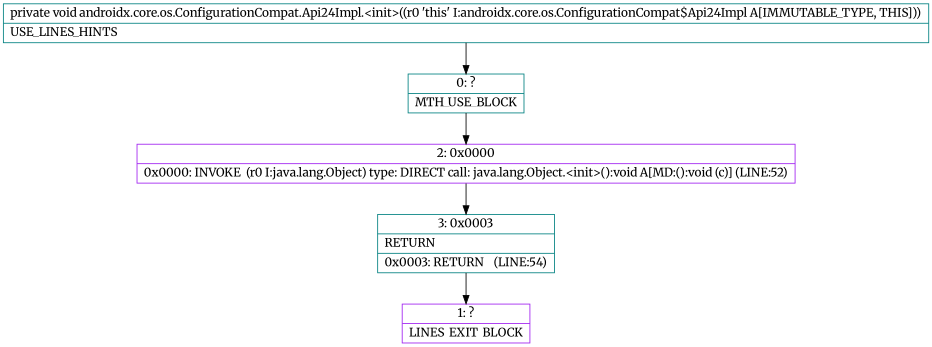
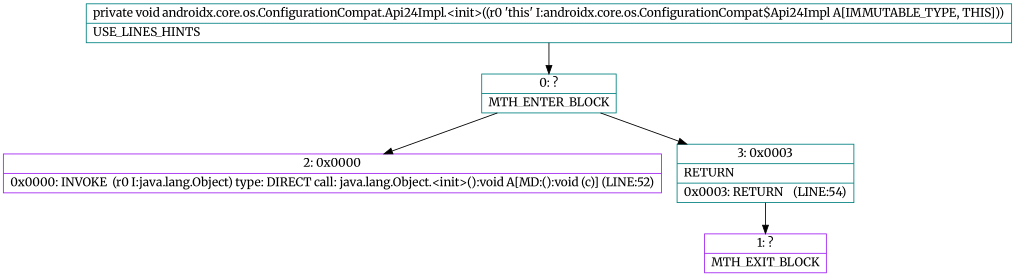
(466, 103) -> (549, 103)
(466, 195) -> (640, 127)
(466, 333) -> (765, 263)
